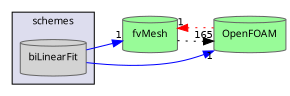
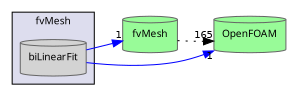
(53, 22) -> (53, 22)
(201, 28) -> none
